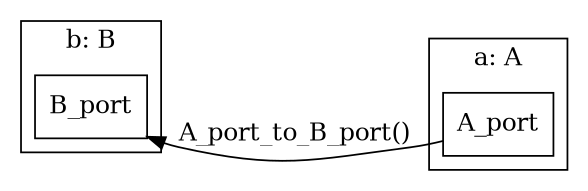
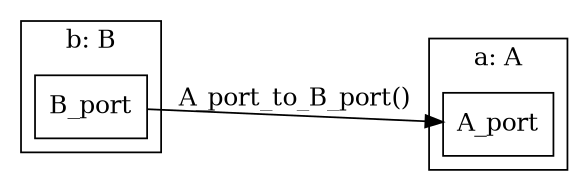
(303, 160) -> (286, 115)
